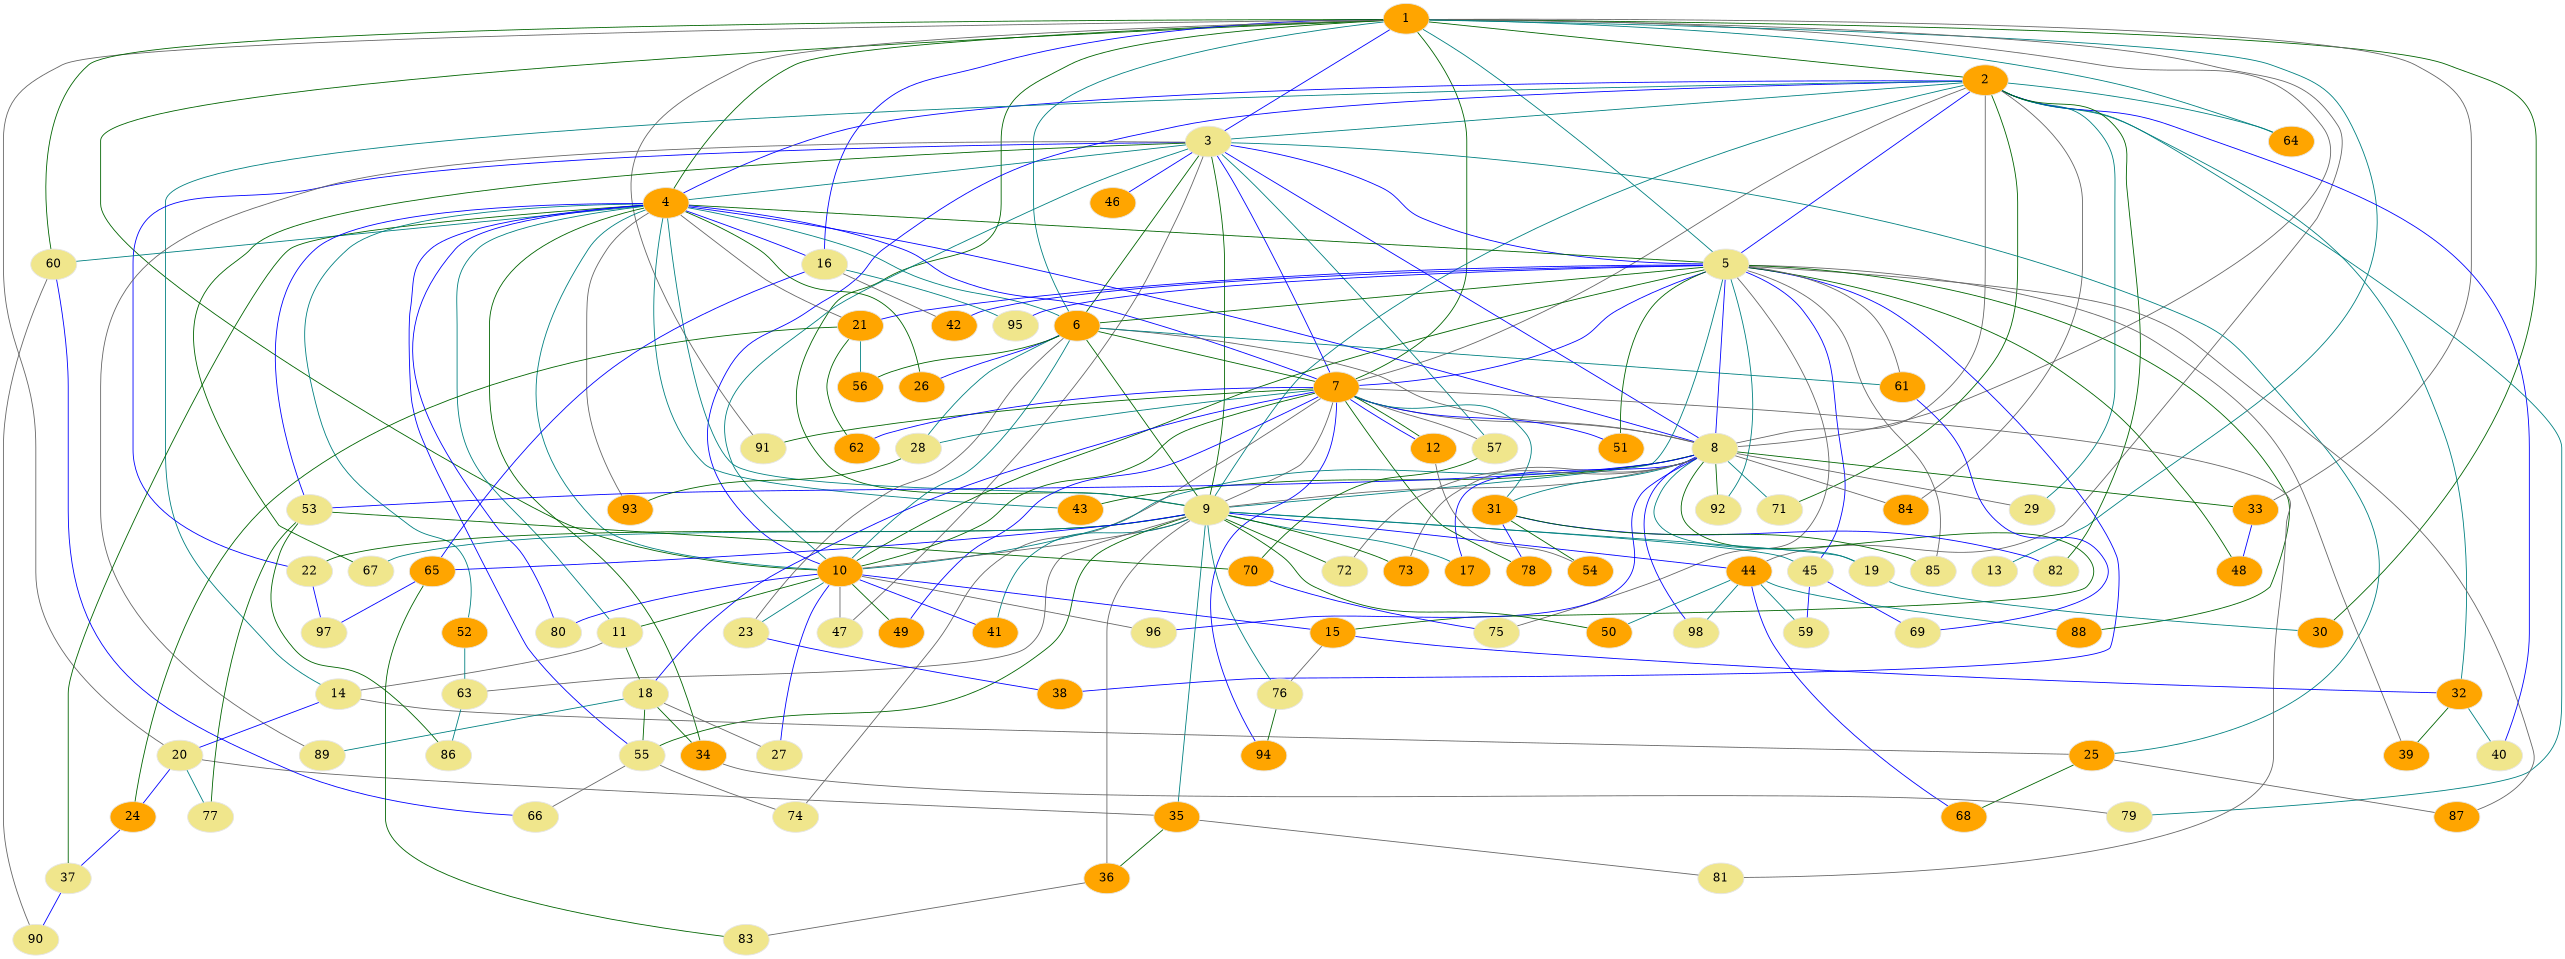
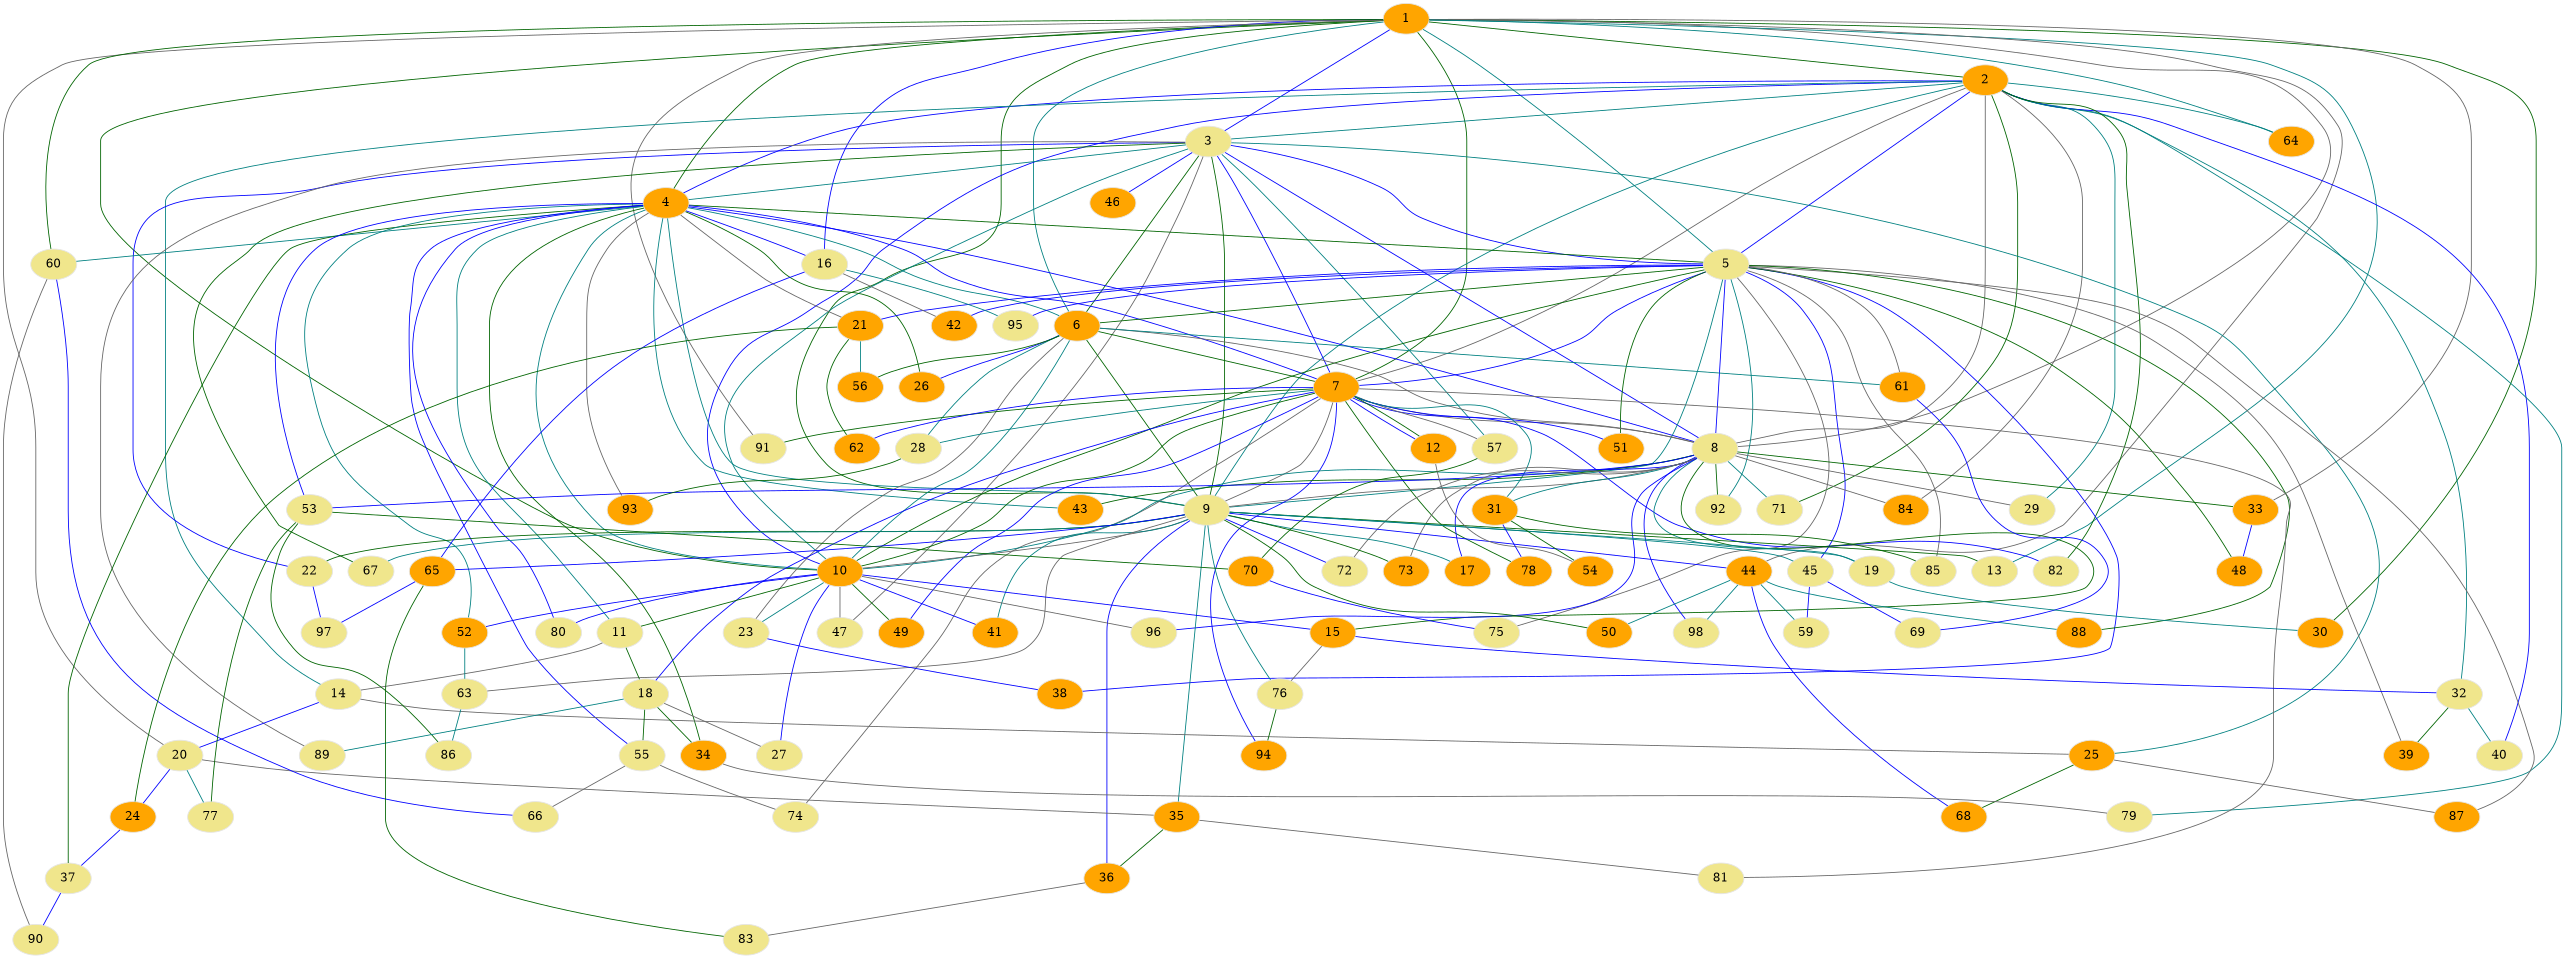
(1818, 532) -> (1682, 526)
(1271, 538) -> (1271, 538)
none -> (626, 601)
(1107, 675) -> (1107, 675)
(2459, 694) -> (2459, 694)
(960, 697) -> (1604, 534)
